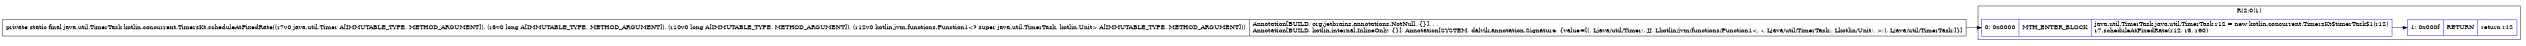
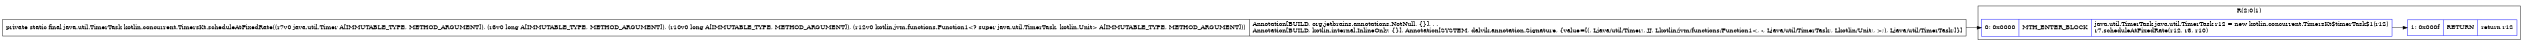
(2152, 31) -> (2152, 31)
